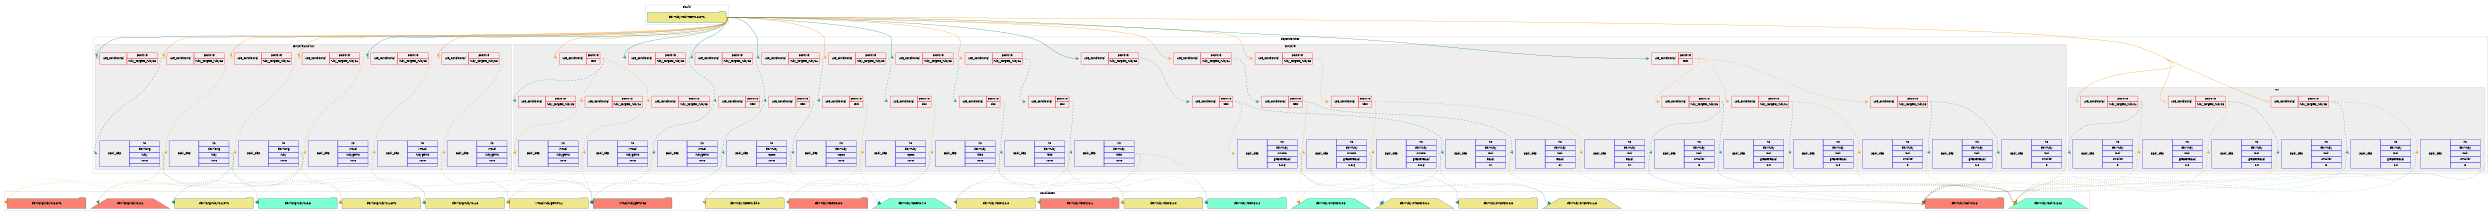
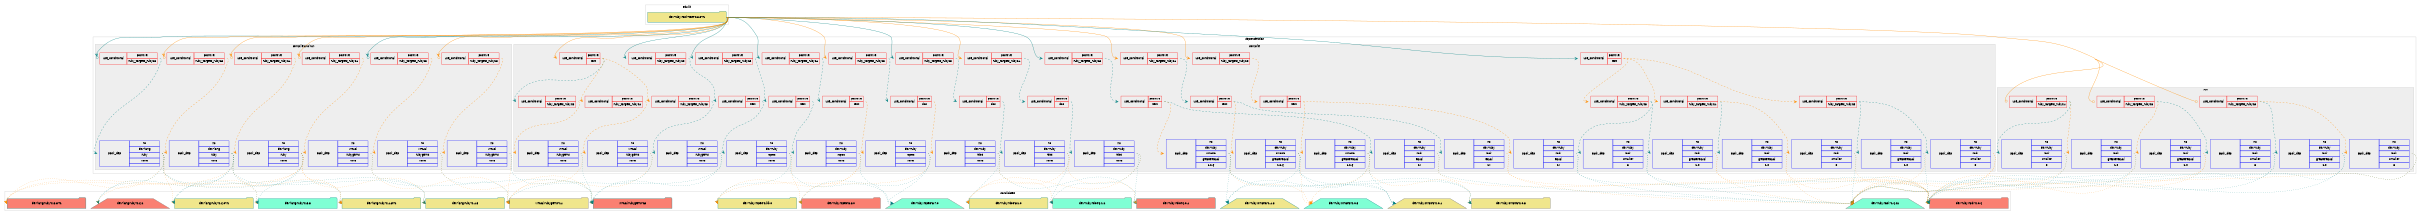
(996, 204) -> none
